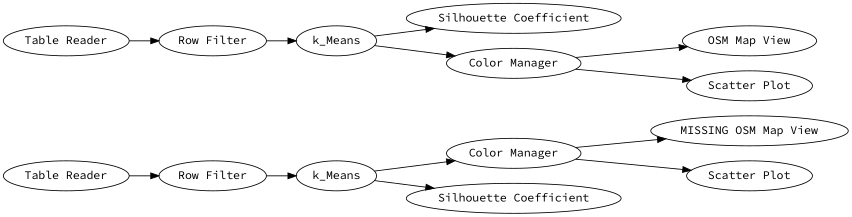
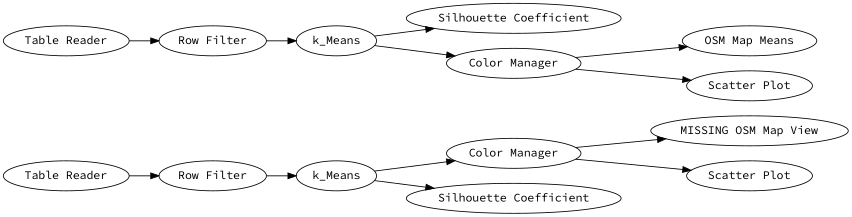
(750, 41) -> (750, 41)
